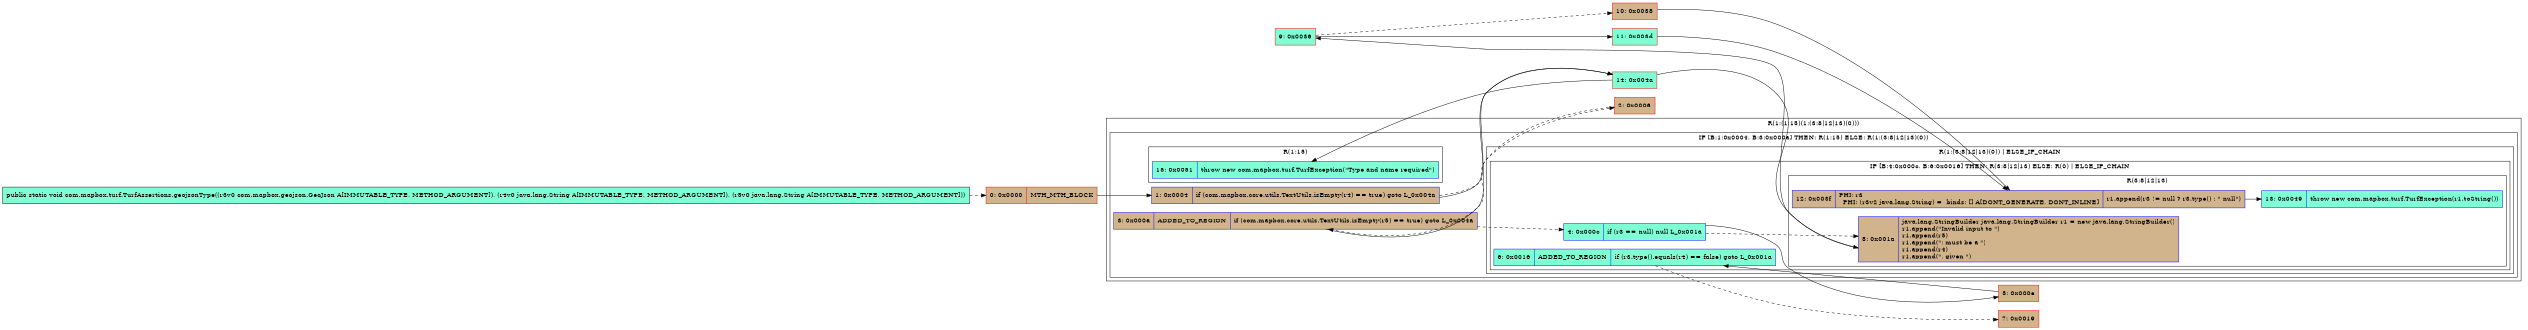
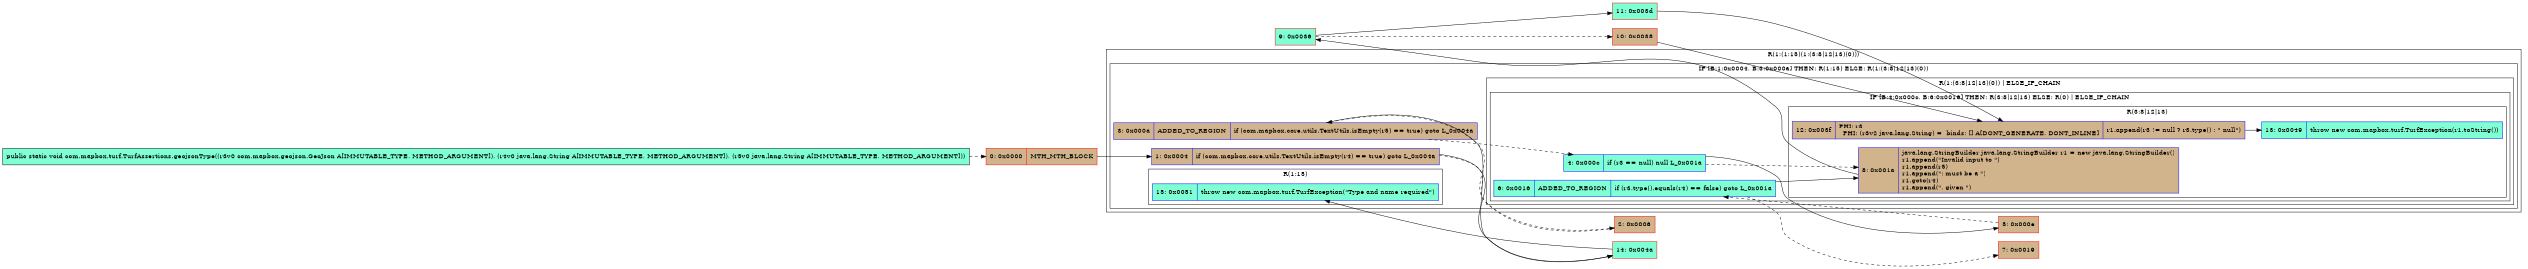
(1788, 128) -> (1815, 180)
(1925, 250) -> (1921, 181)
(1917, 284) -> (1917, 215)
